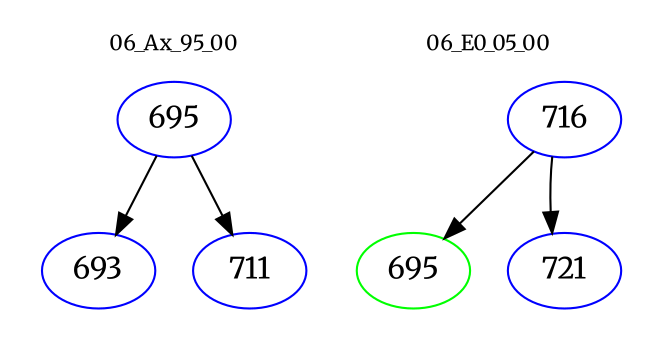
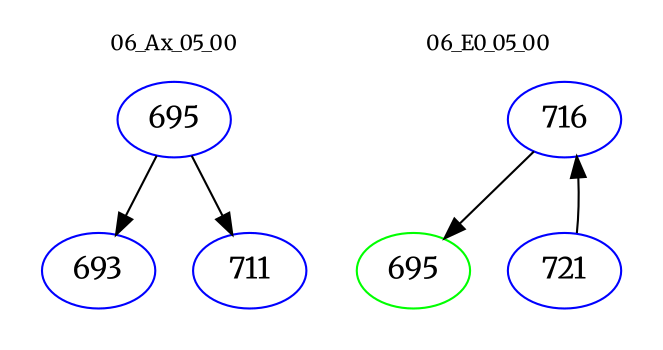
(174, 45) -> (174, 45)
(551, 184) -> (579, 206)
